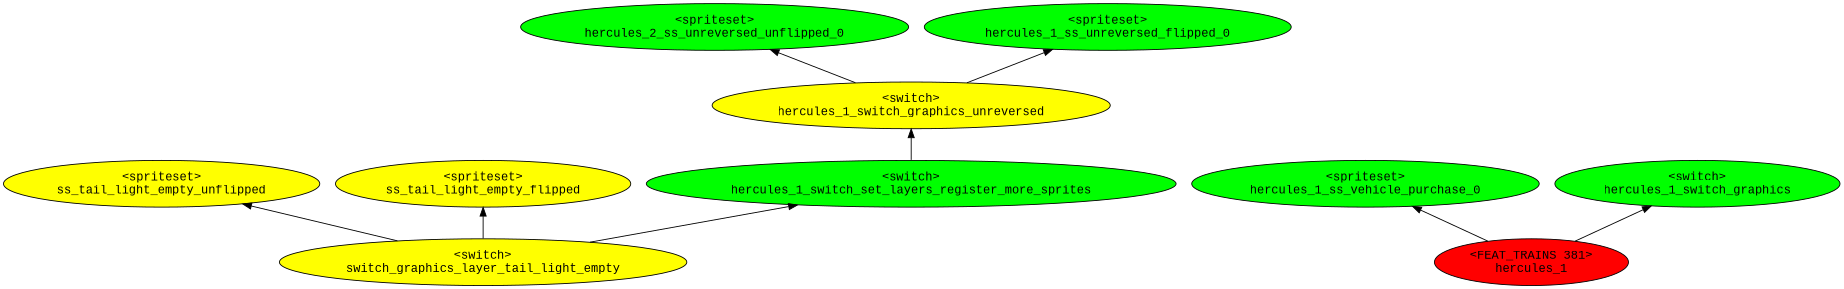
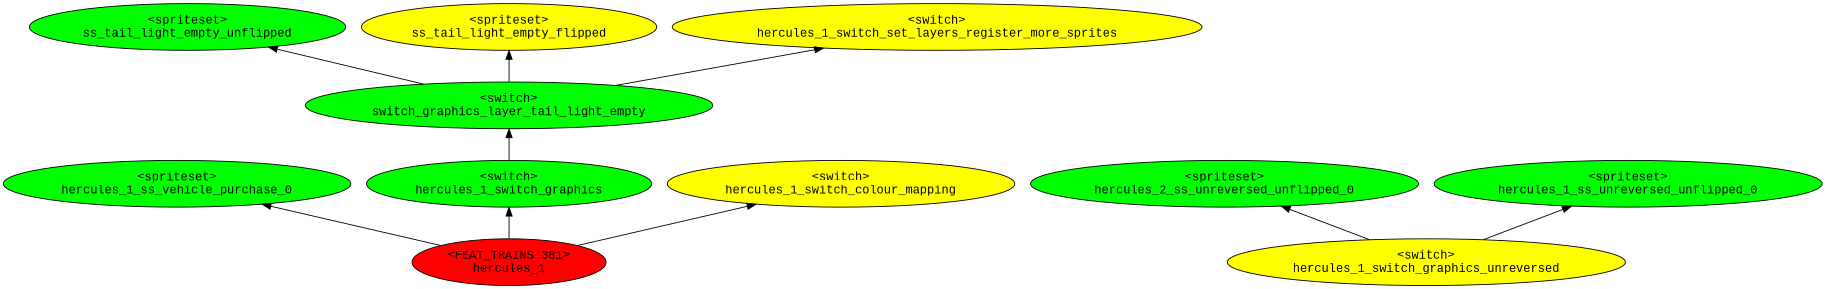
(1108, 27) -> (1628, 184)
none -> (509, 149)
(911, 149) -> none
(162, 184) -> (188, 27)
none -> (841, 184)
(911, 184) -> (937, 27)
(483, 262) -> (509, 105)
